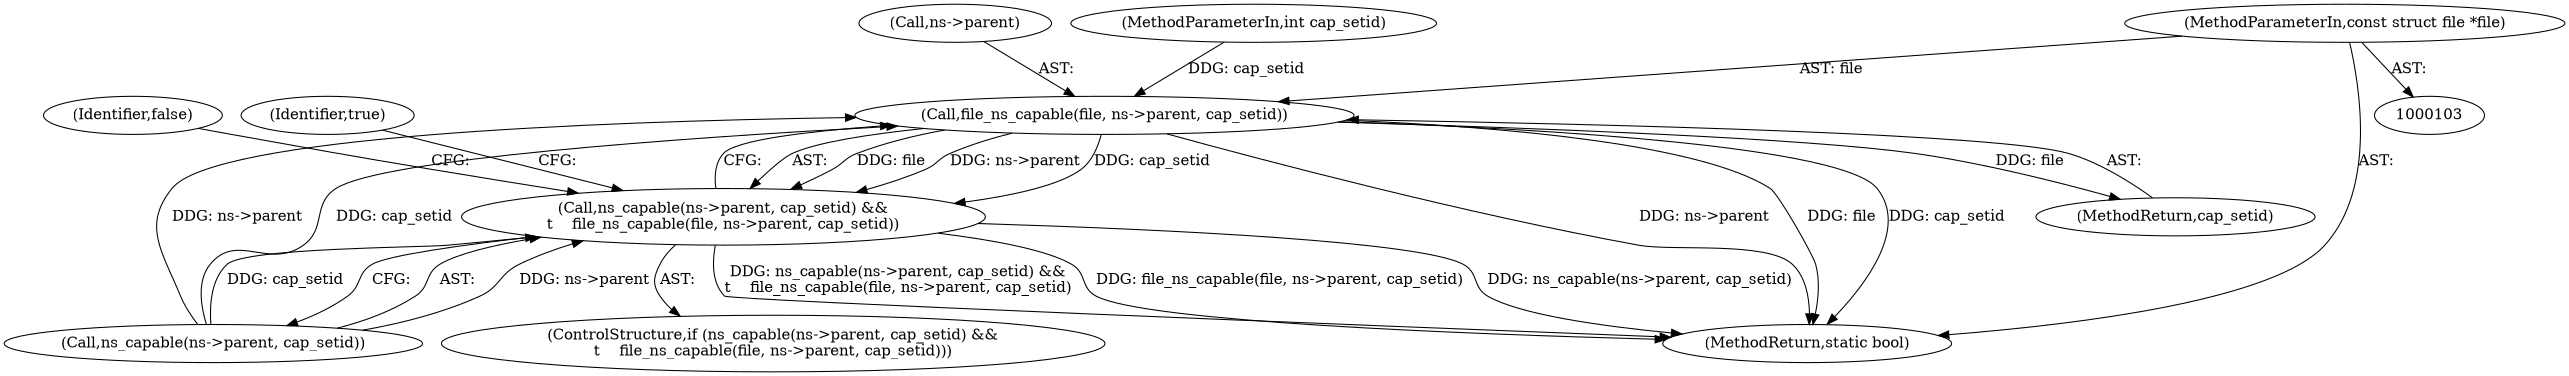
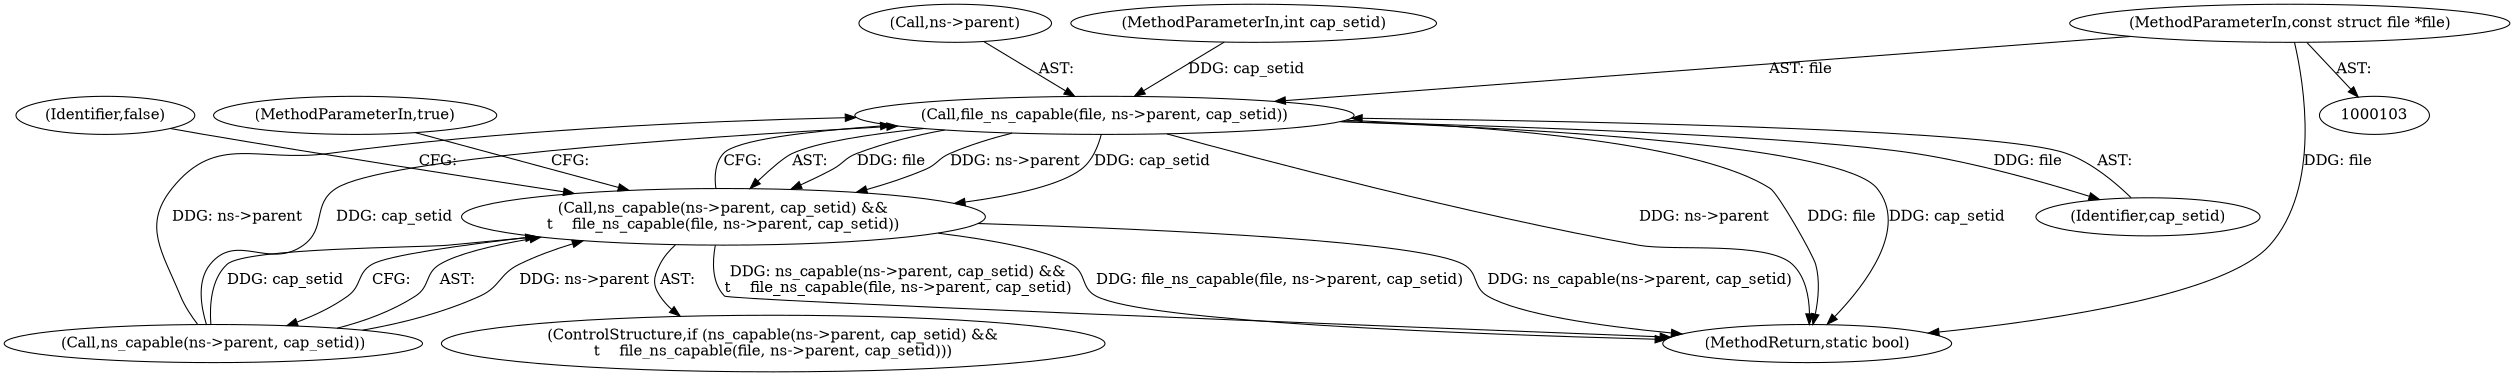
(328, 115) -> (355, 115)
(2379, 161) -> (2338, 161)
(2176, 217) -> (2148, 217)
